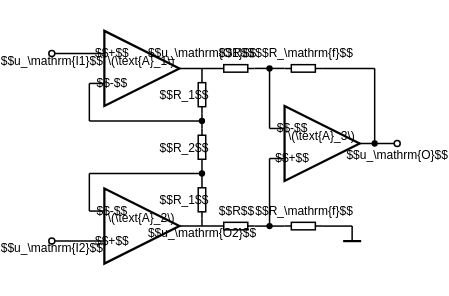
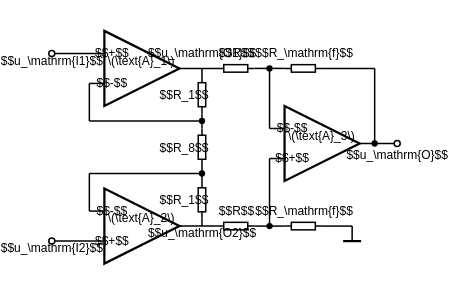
(185, 148) -> (185, 148)
